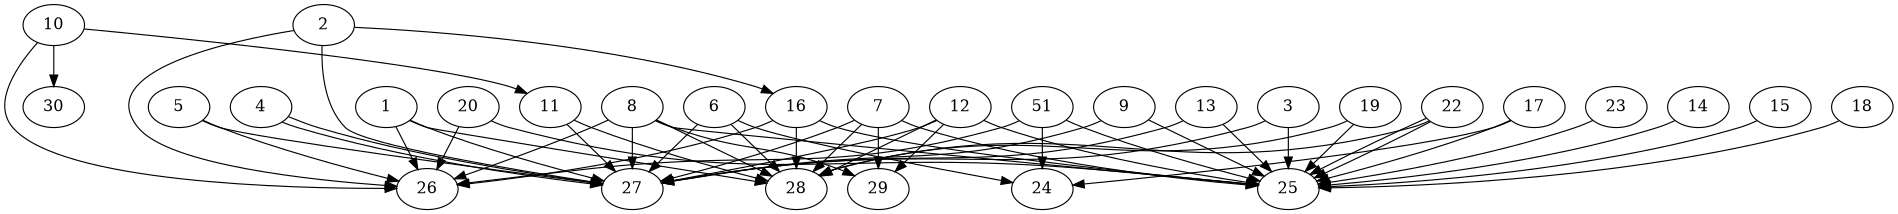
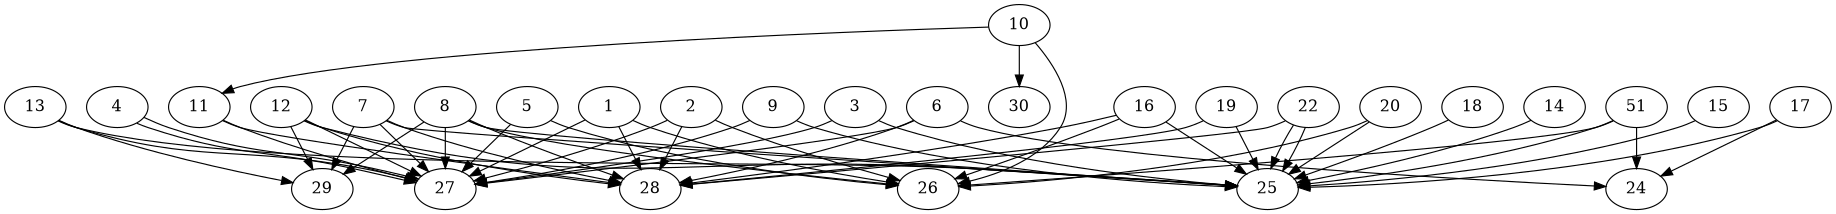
(560, 46) -> (673, 143)
(1616, 107) -> none
none -> (169, 155)
